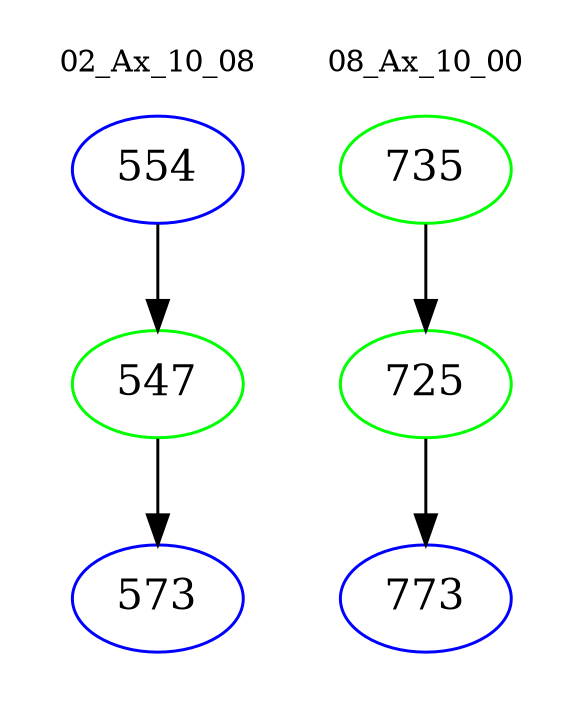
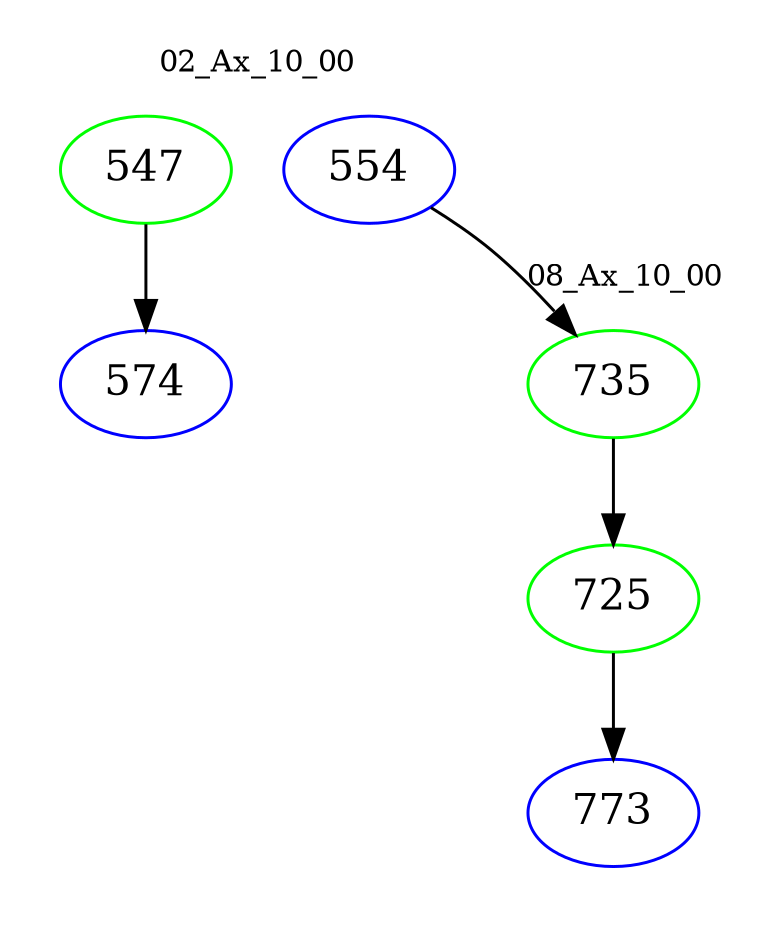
(158, 64) -> (258, 64)
(158, 262) -> (523, 279)
(158, 599) -> (146, 384)
